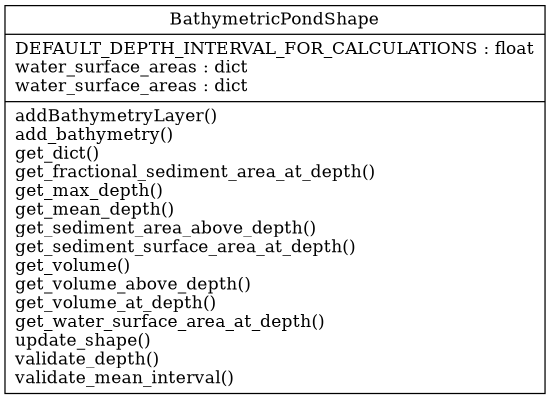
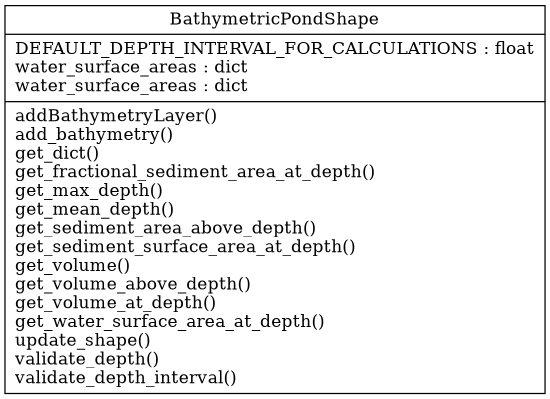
(125, 378) -> (126, 378)
